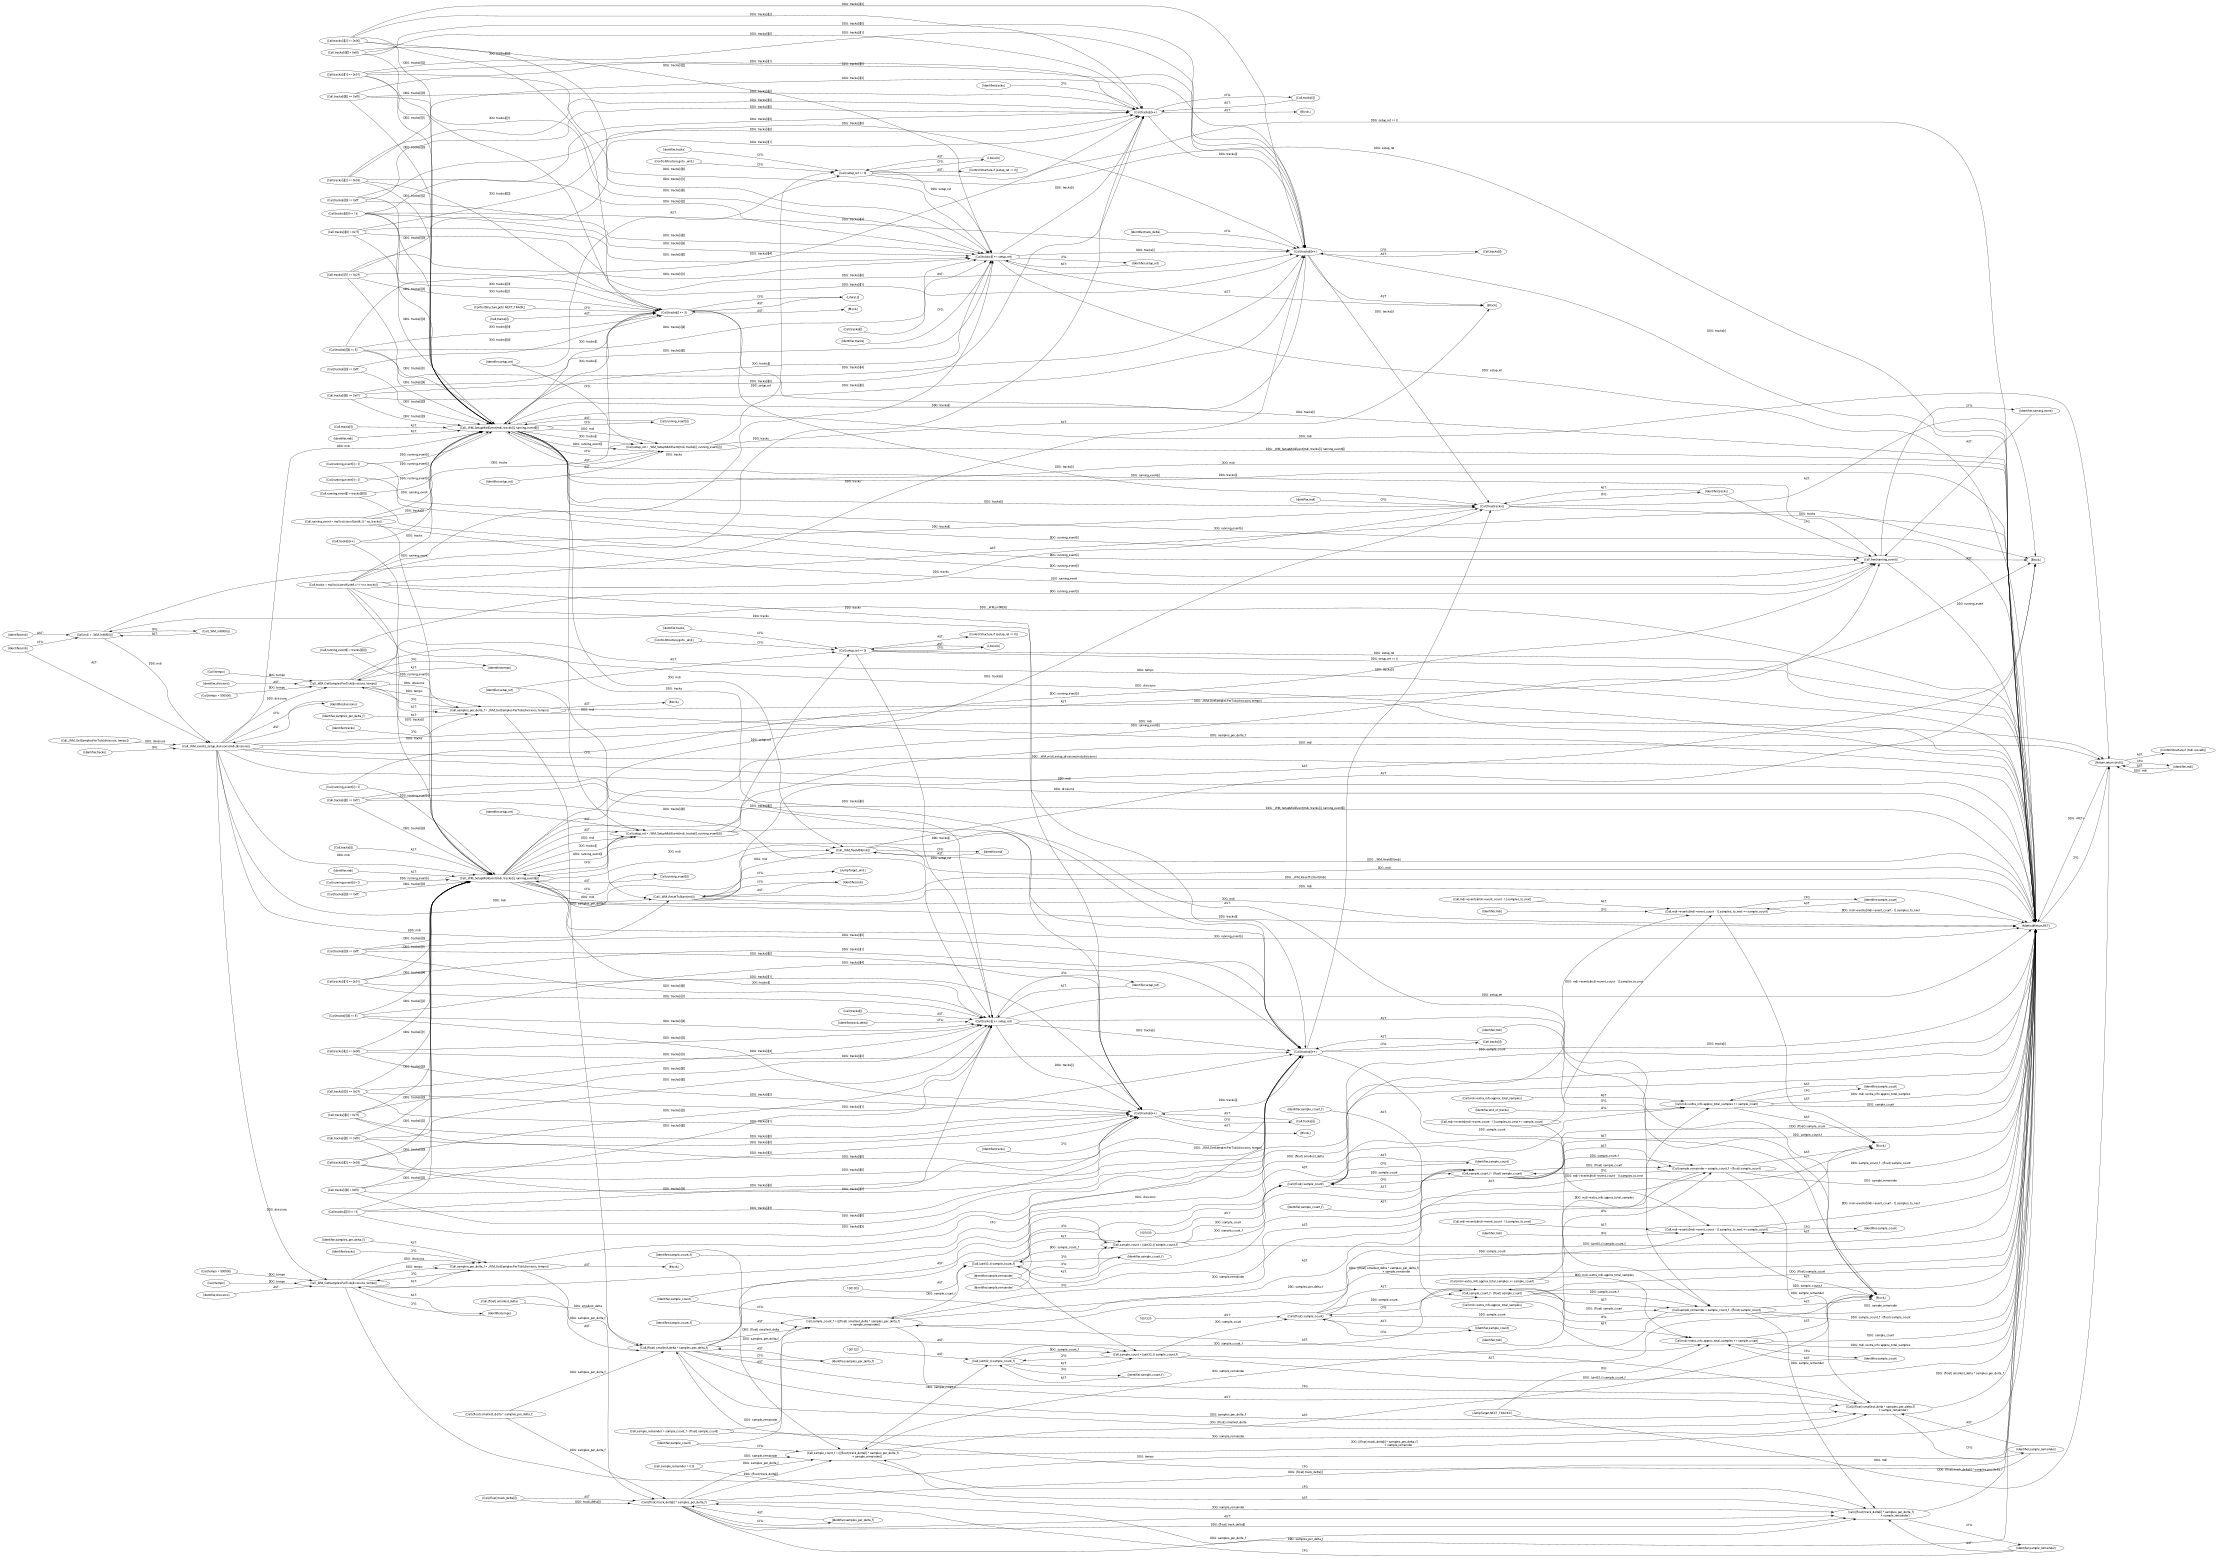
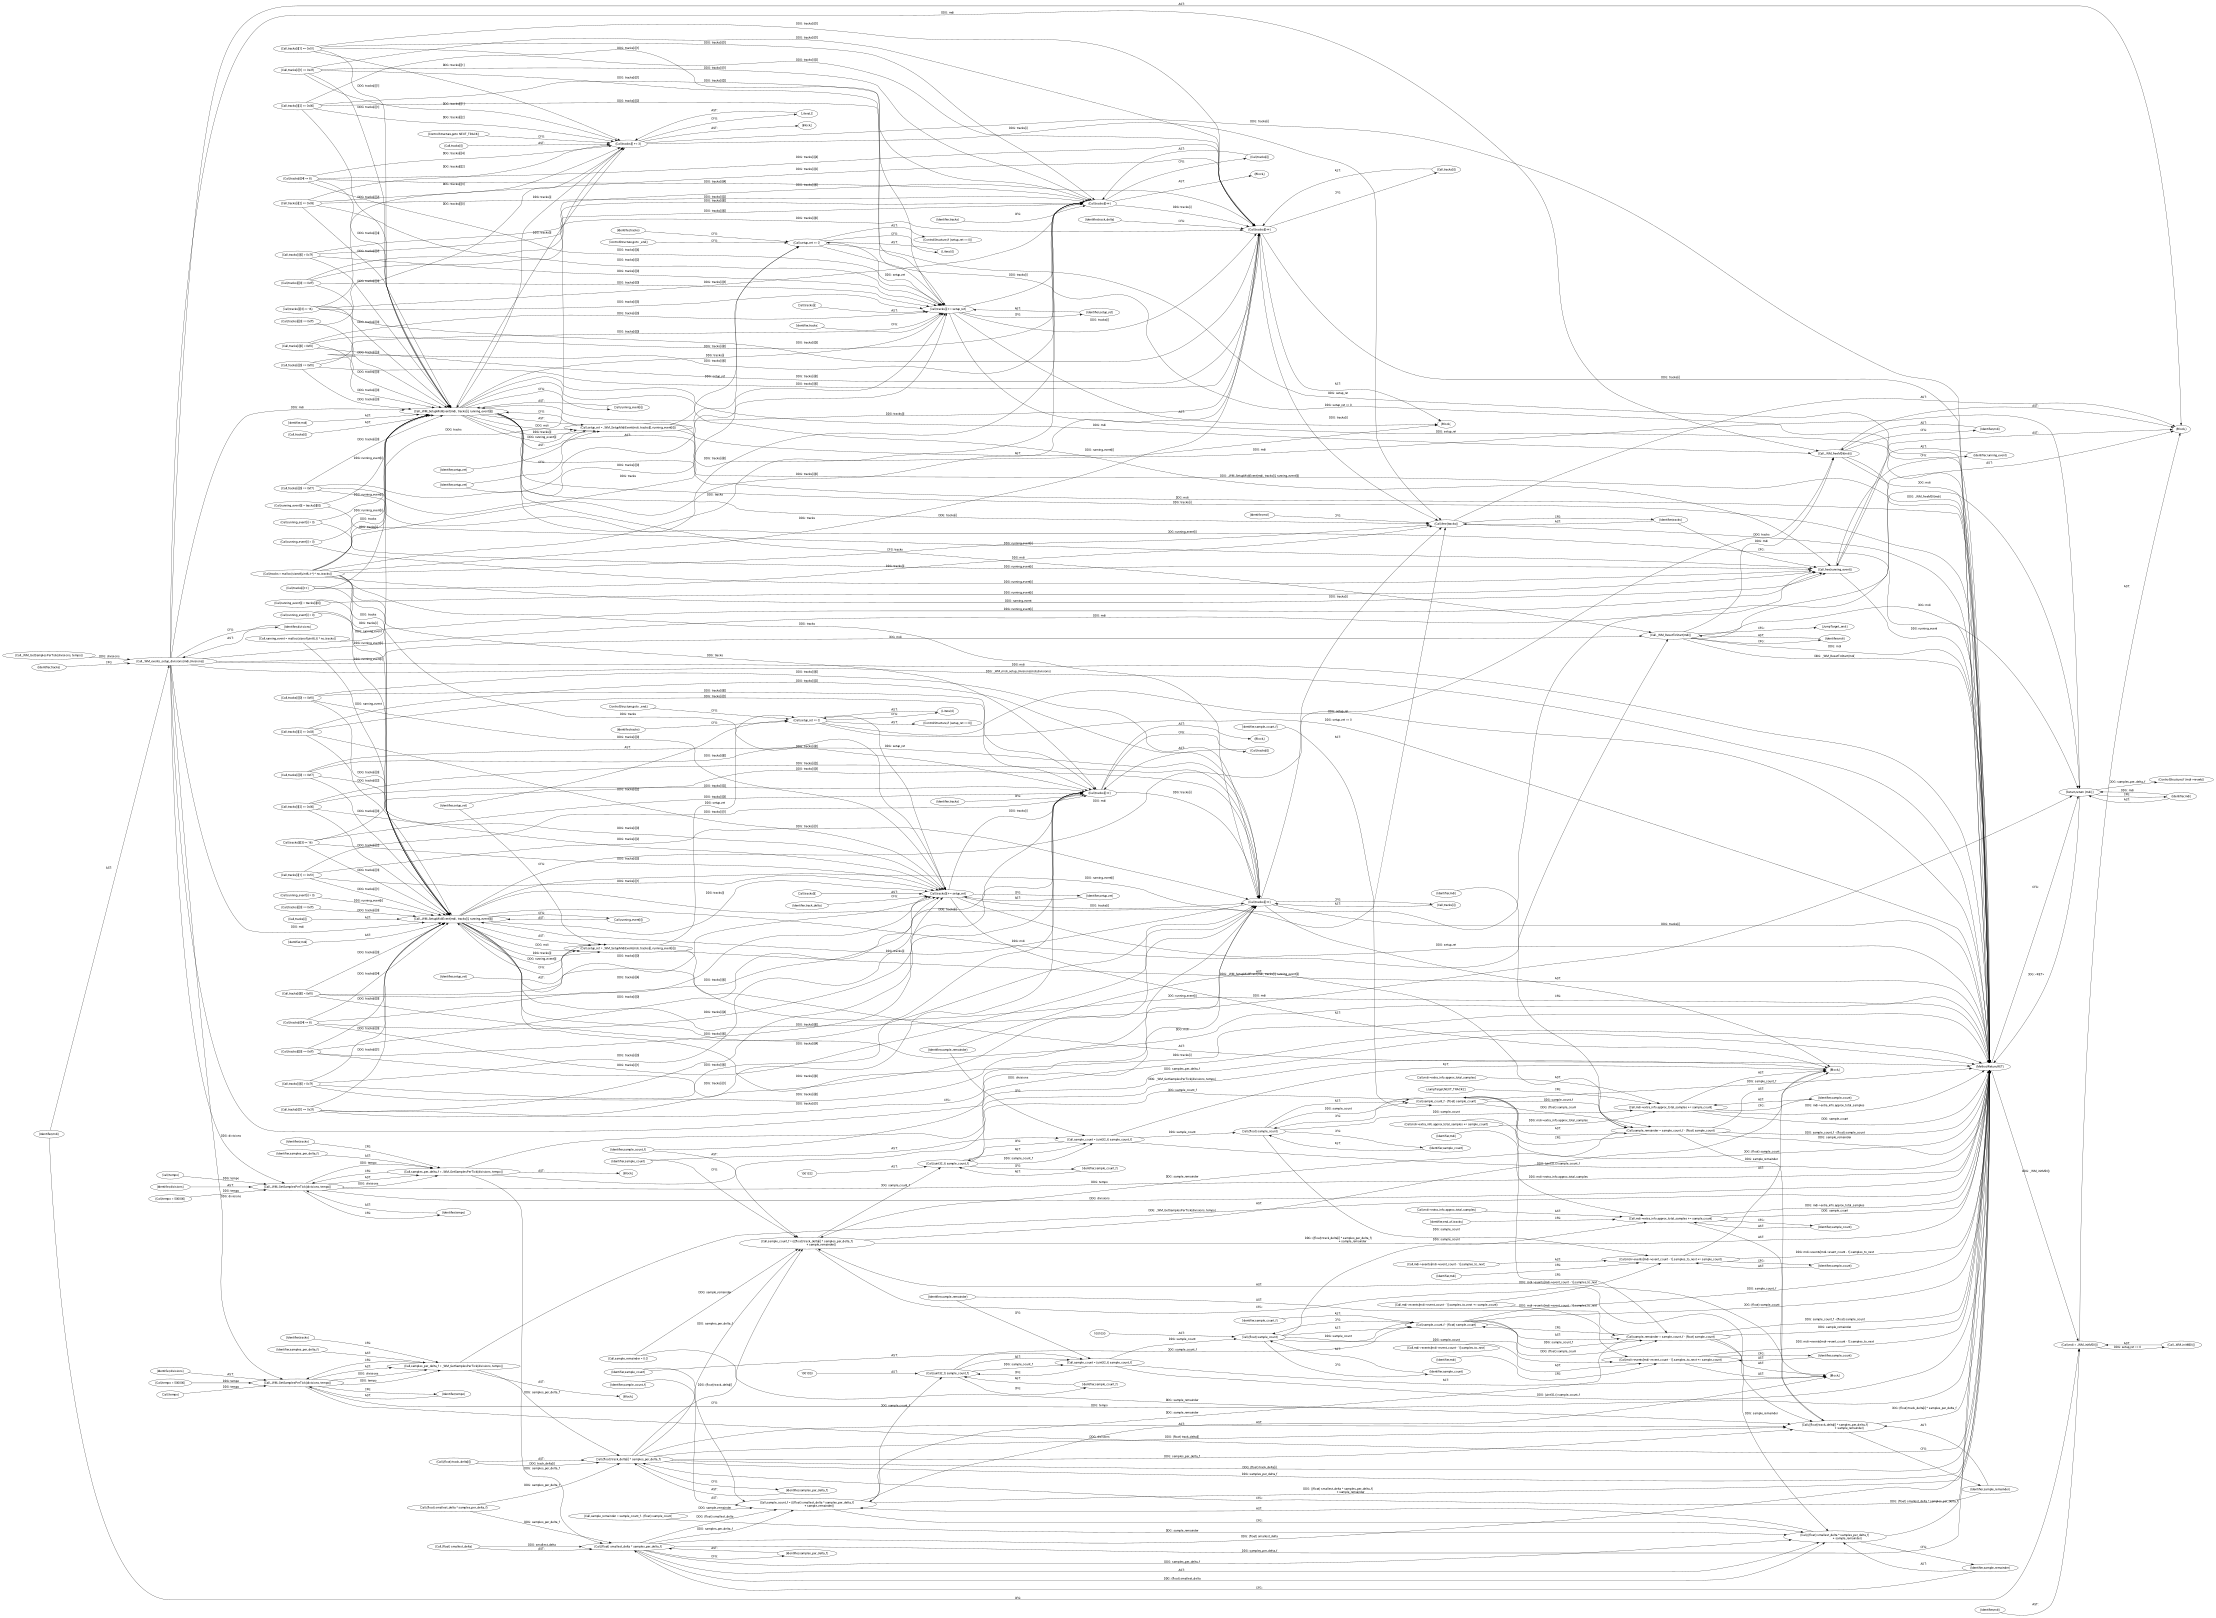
(560, 465) -> (555, 427)
(941, 572) -> (895, 550)
(1120, 583) -> (1075, 603)
(155, 629) -> (2127, 1347)
(163, 683) -> none
(2141, 755) -> (2127, 782)
(1146, 1319) -> none
(2080, 1396) -> (1930, 614)
